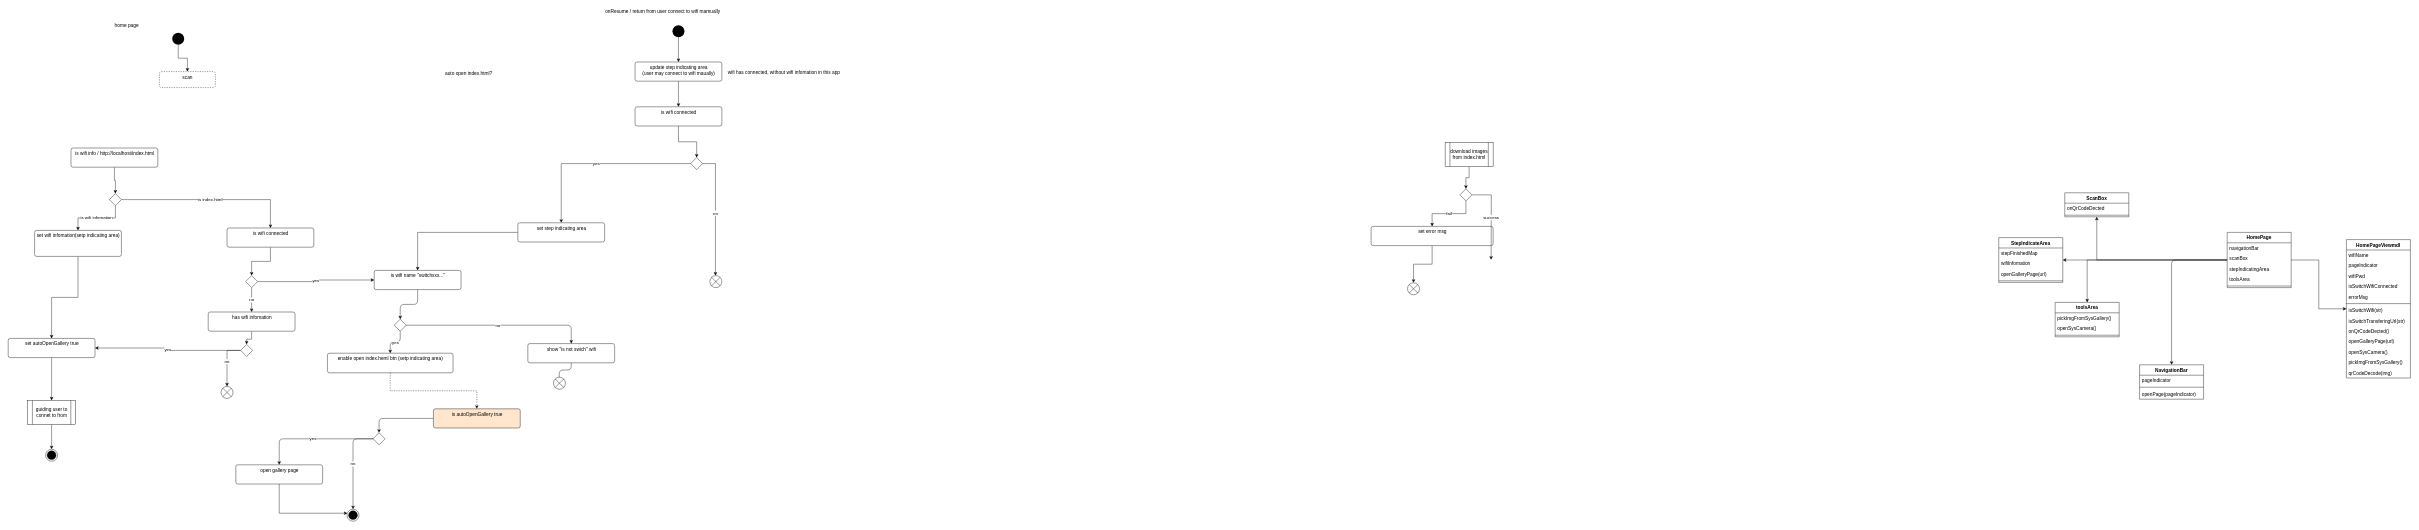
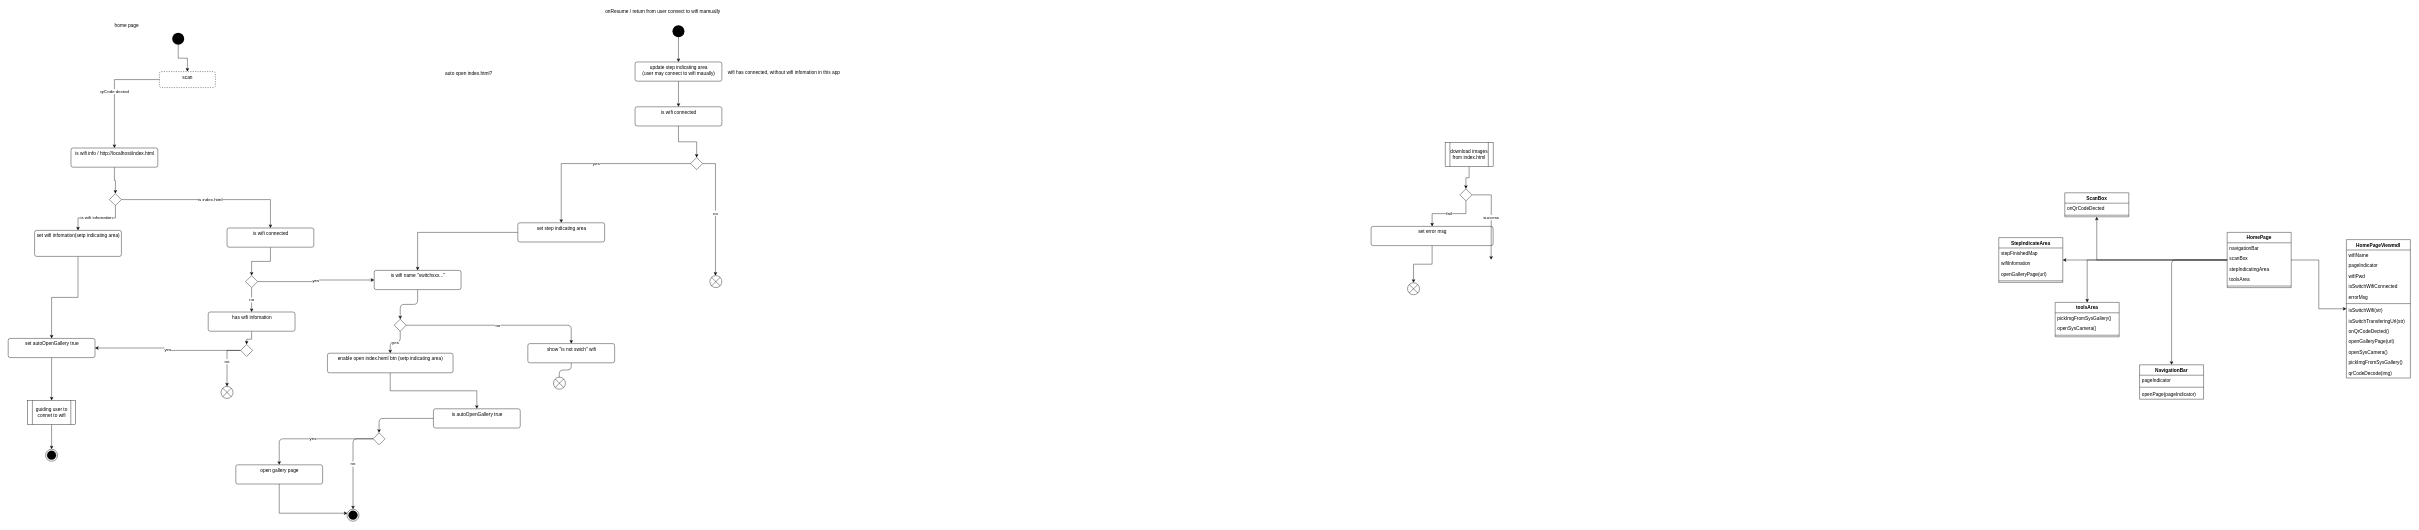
none -> (114, 91)
(431, 391) -> (431, 391)
(52, 412) -> (52, 412)
(477, 418) -> (477, 418)
